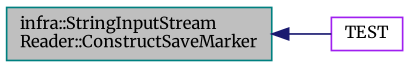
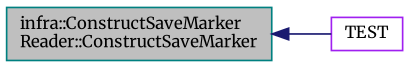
(139, 34) -> (139, 34)
